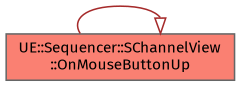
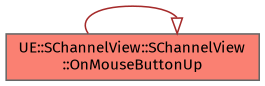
(120, 57) -> (133, 57)
